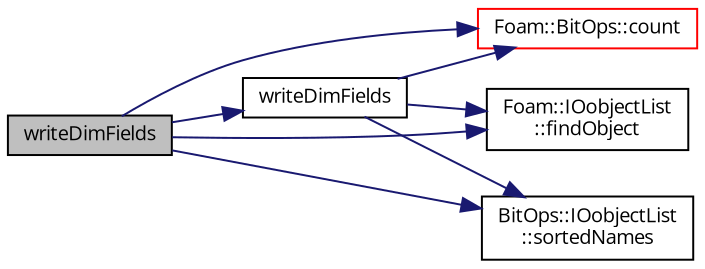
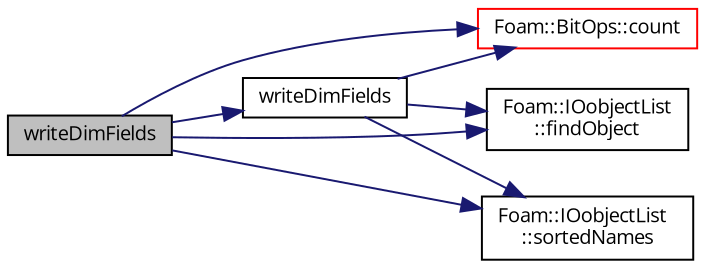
(588, 228) -> (588, 228)
